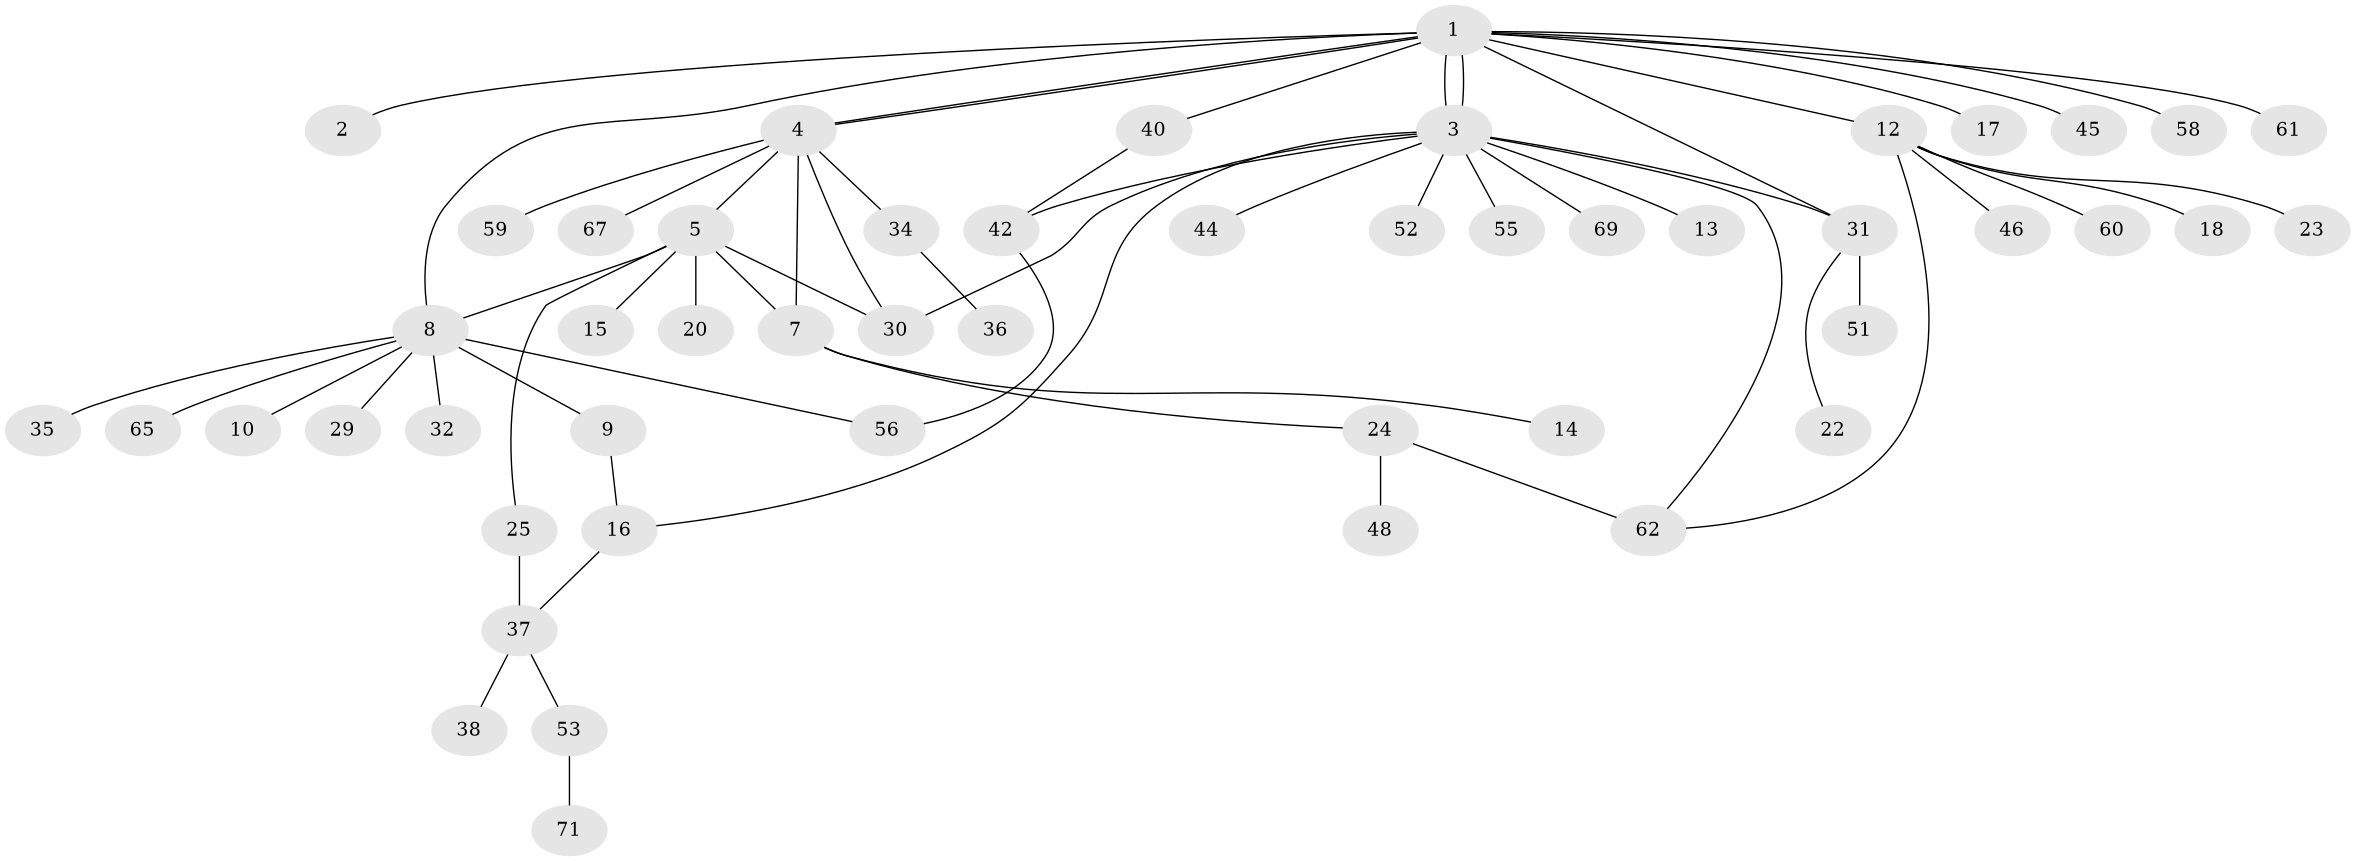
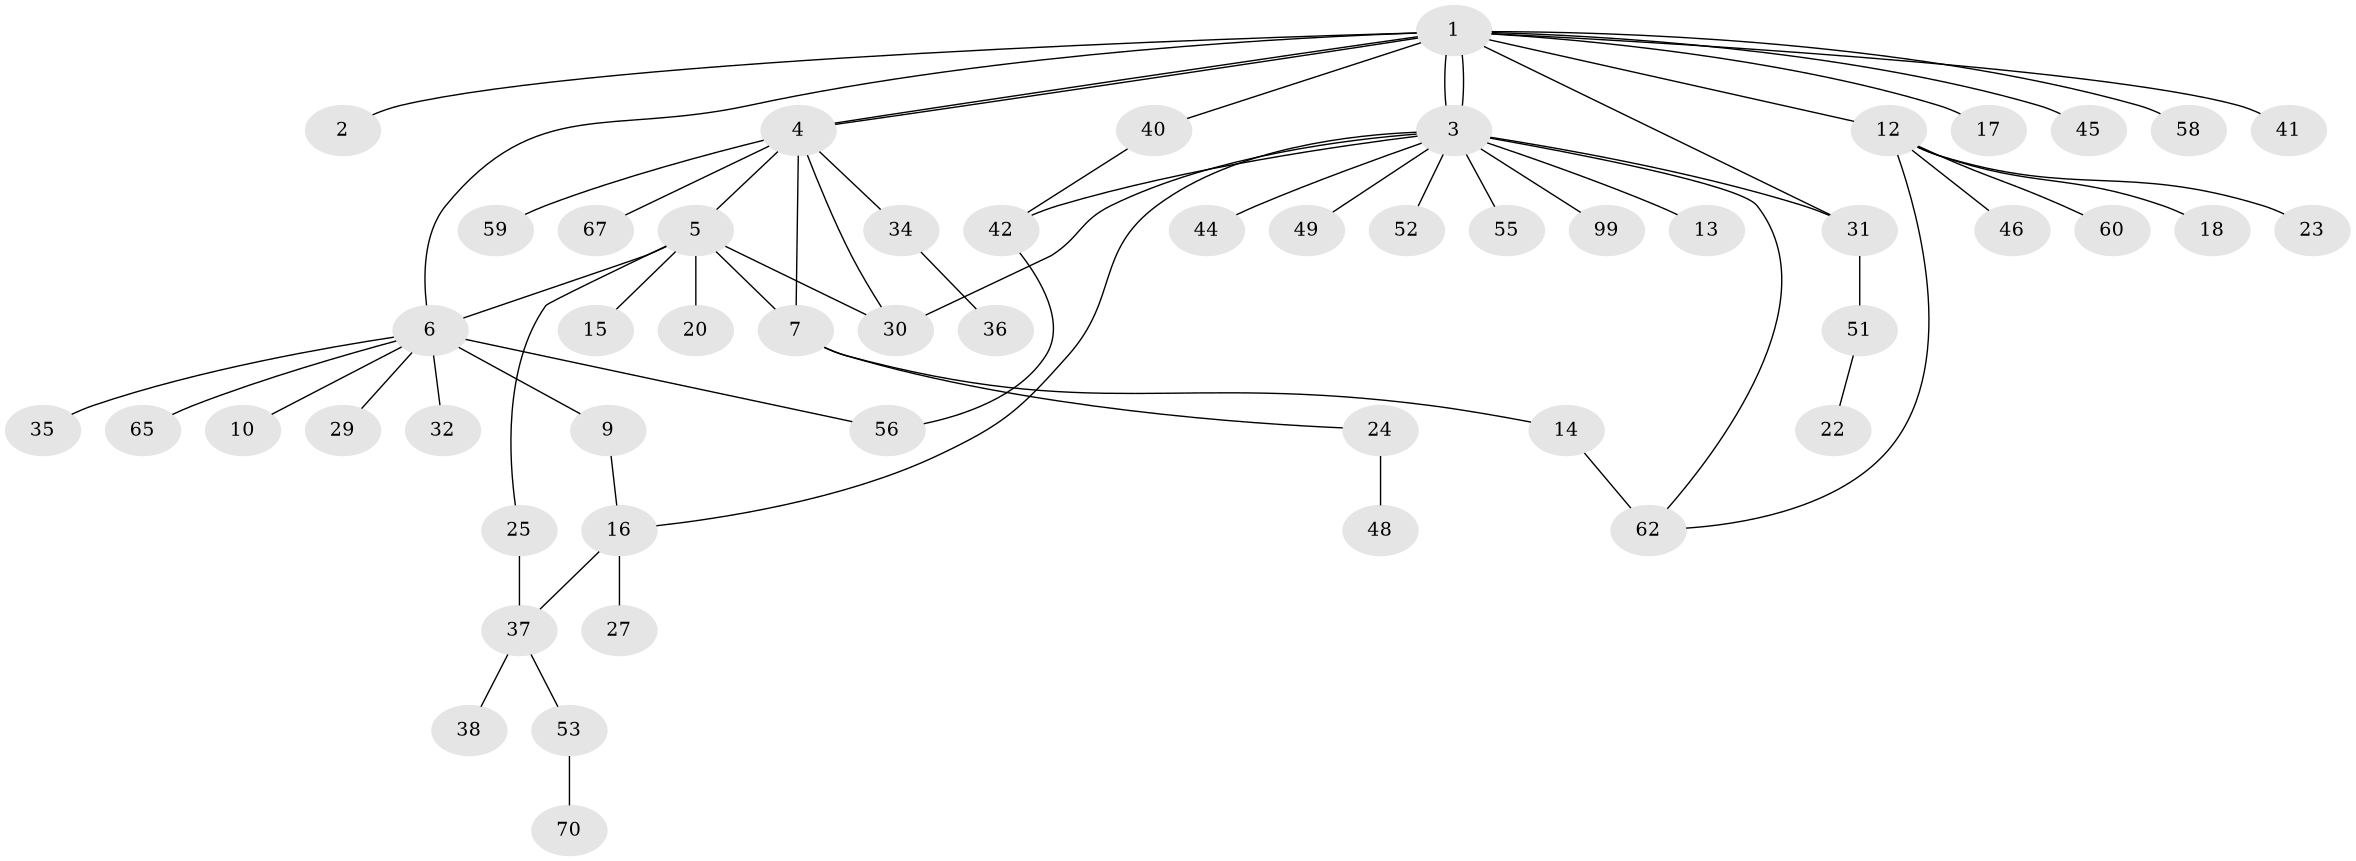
(2289, 131) -> (2289, 131)
none -> (1307, 231)
(1607, 231) -> (1607, 231)
(1806, 326) -> (1846, 381)
(431, 331) -> (431, 331)
(1515, 481) -> (1608, 481)
none -> (619, 631)
(569, 831) -> (569, 831)
